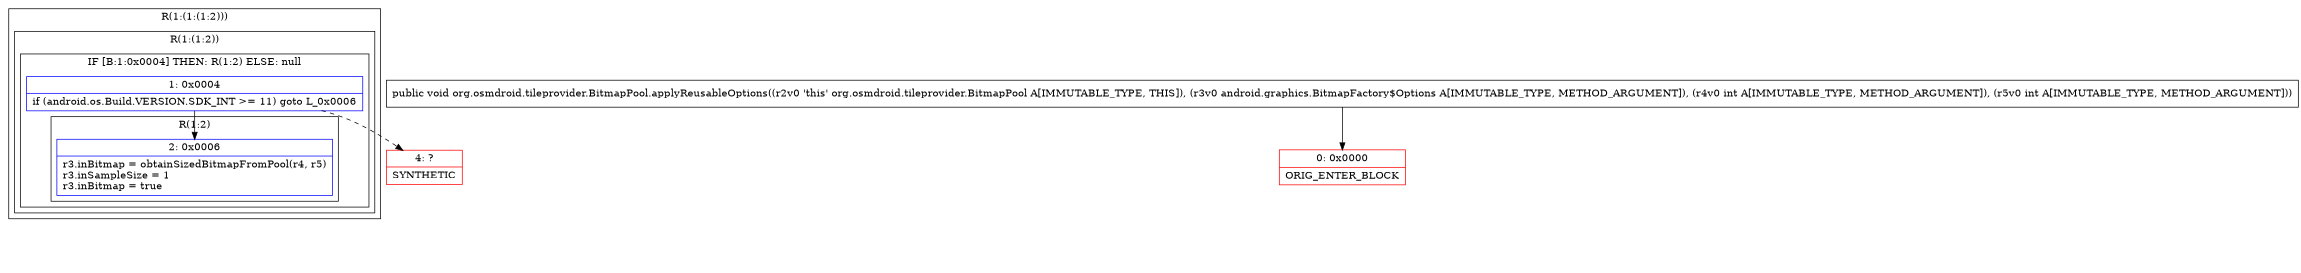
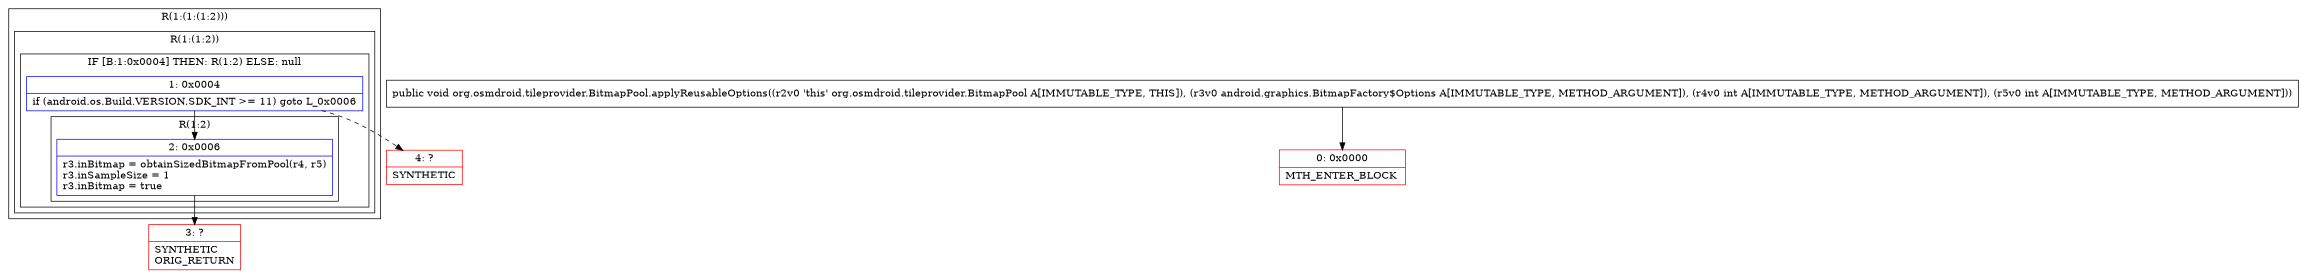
(1342, 176) -> (1341, 176)
none -> (195, 247)
